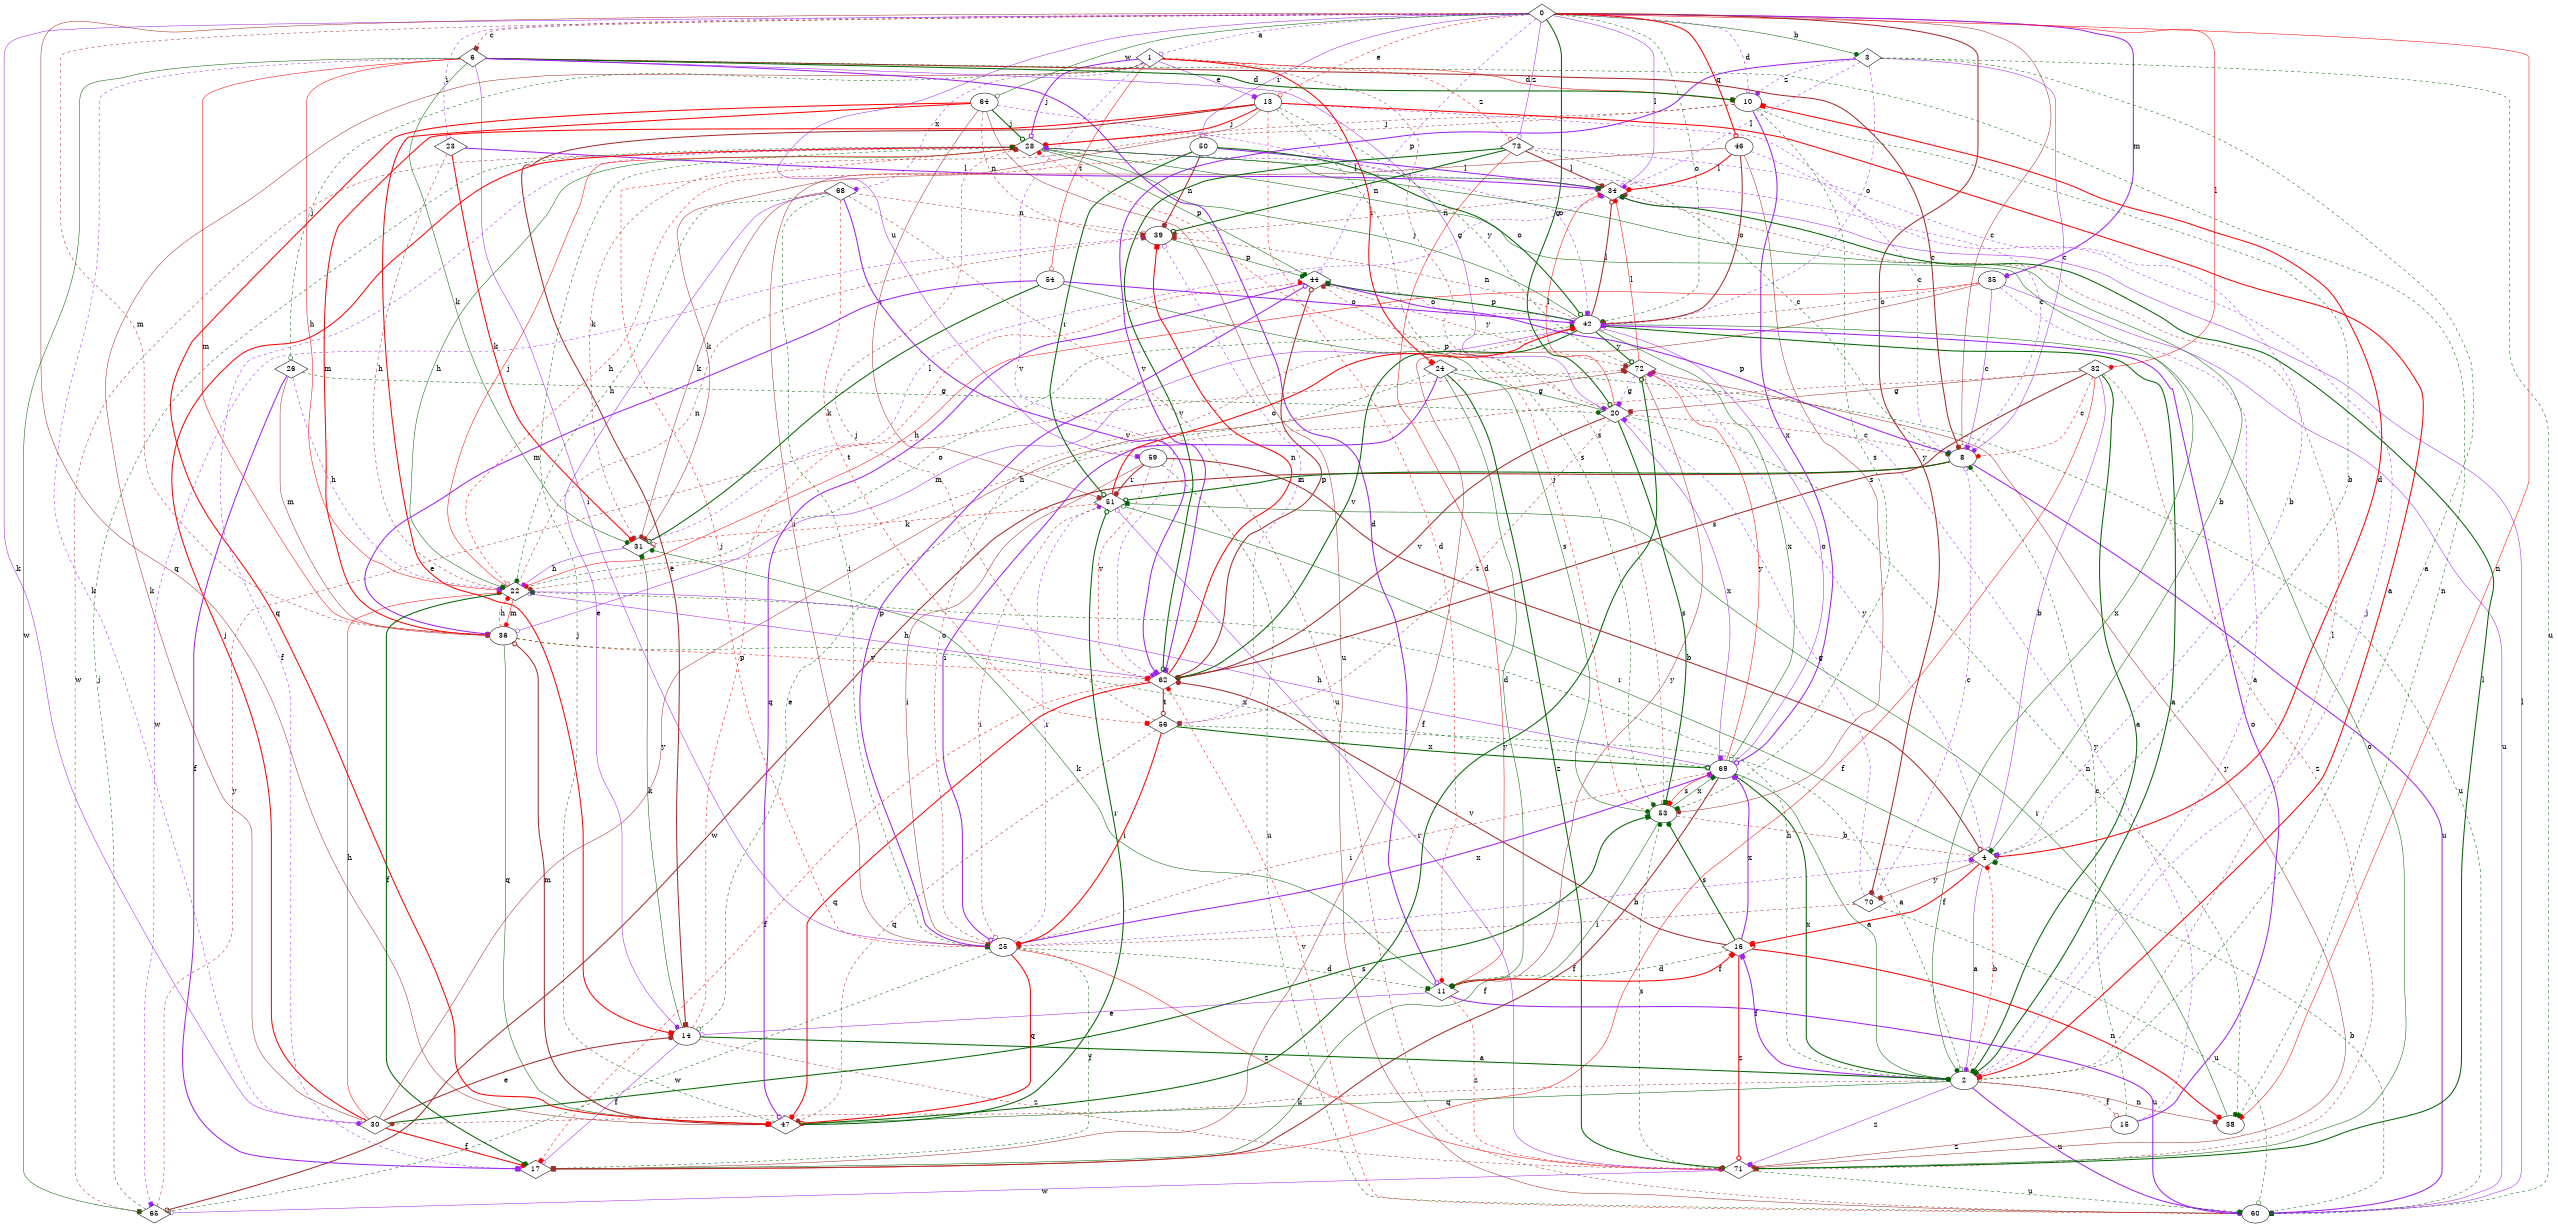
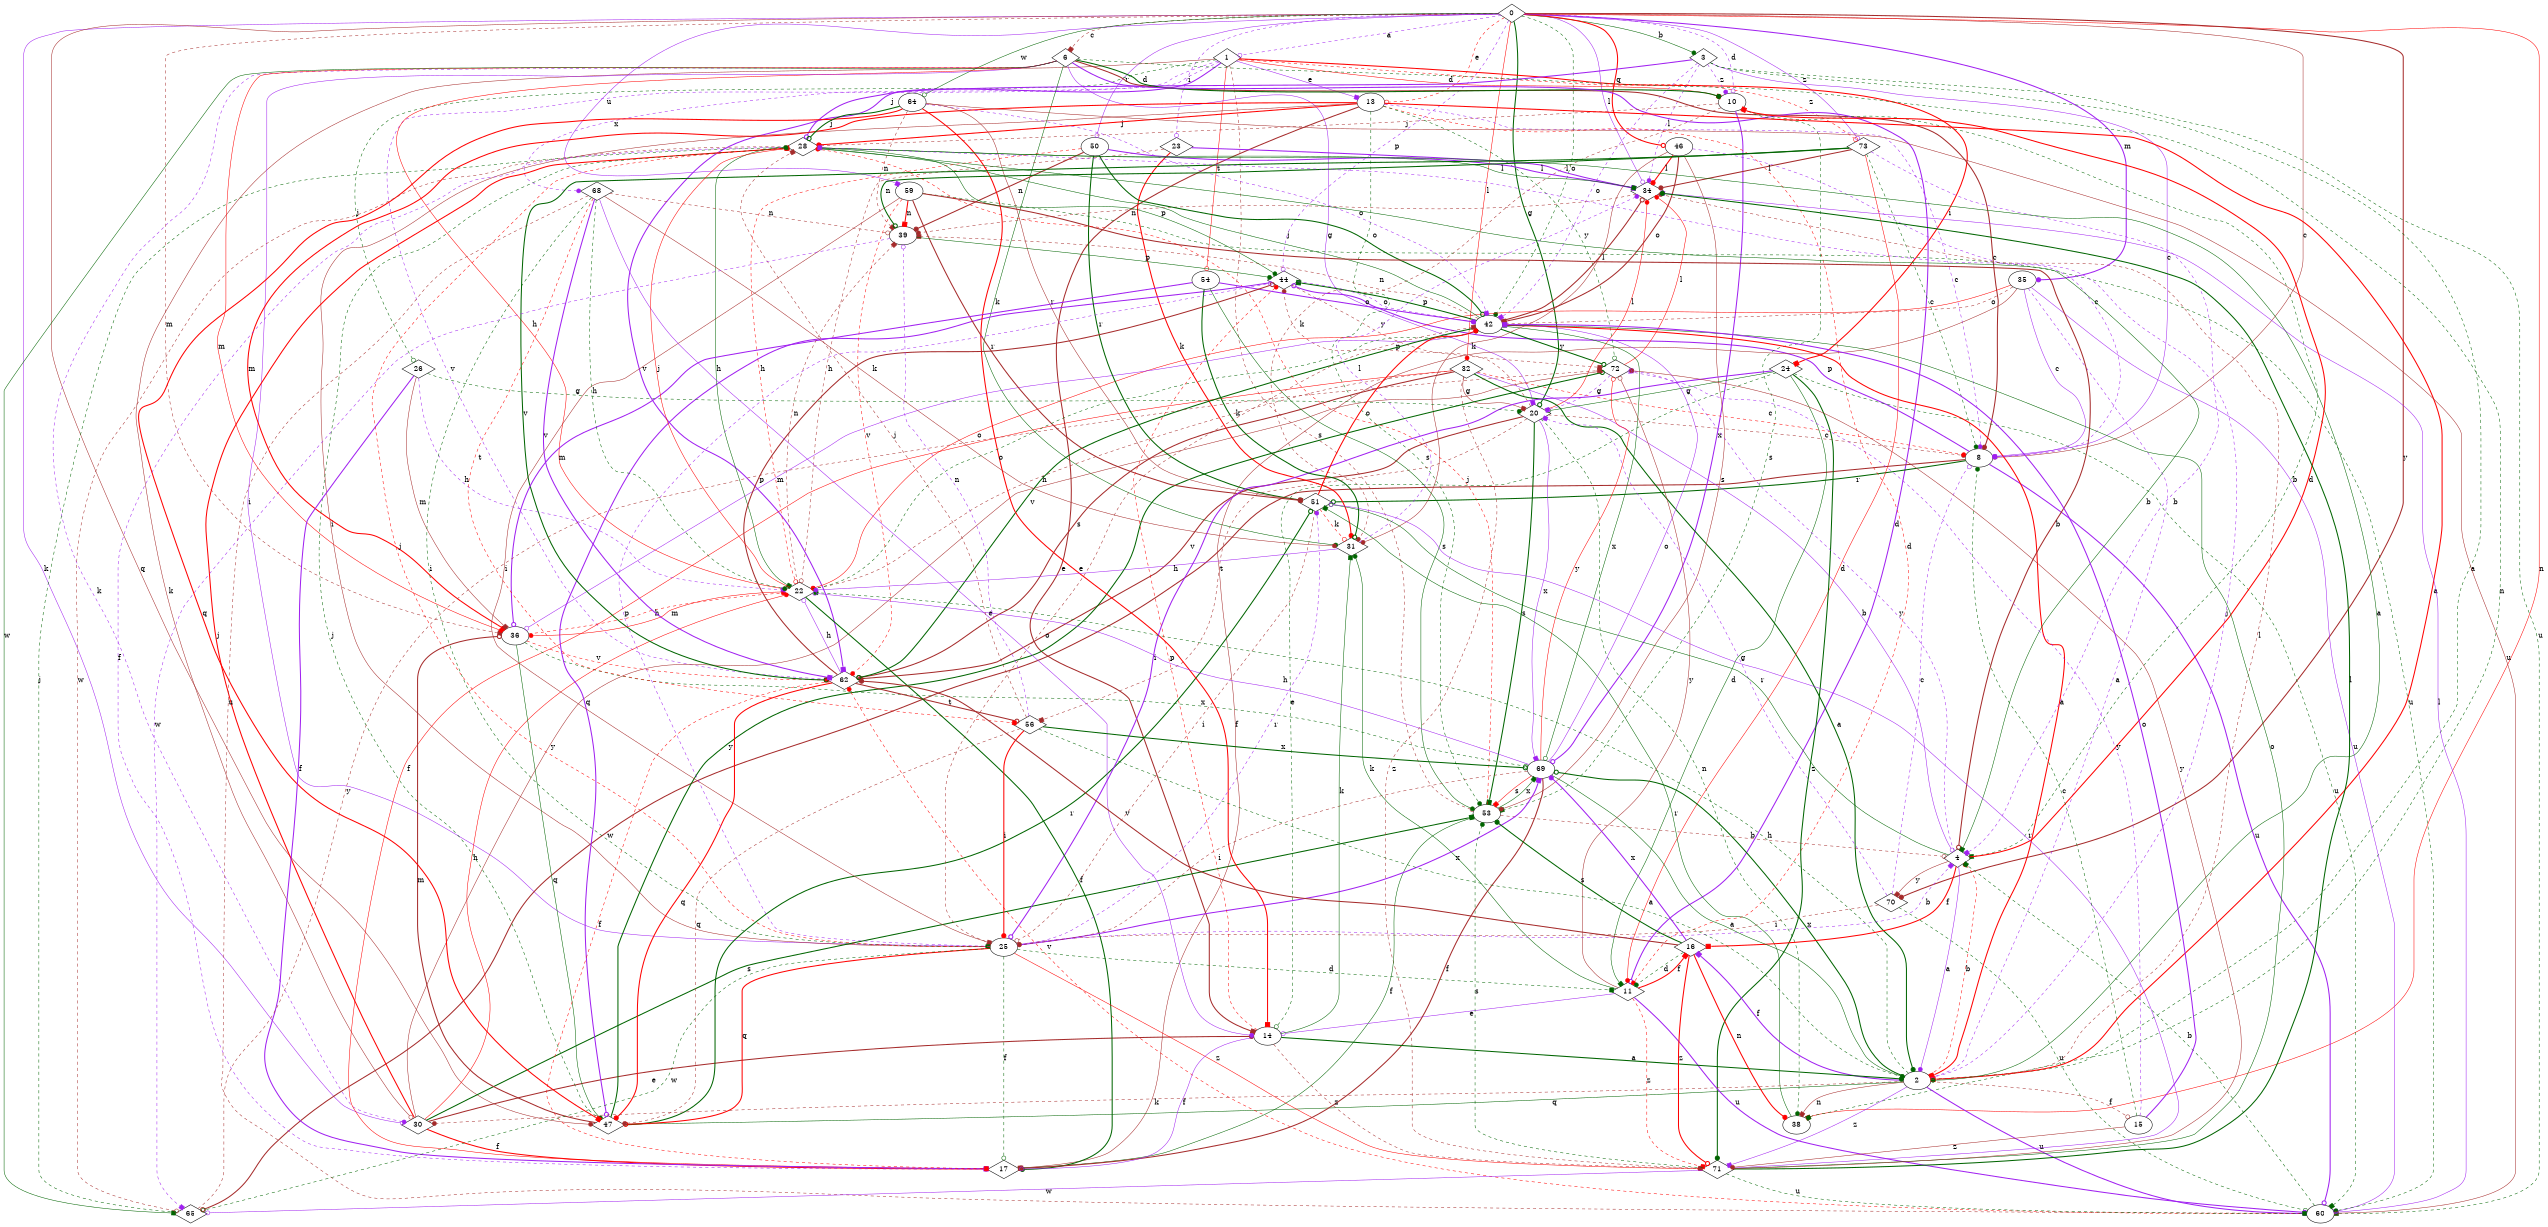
(917, 436) -> (980, 436)
(1283, 457) -> (907, 211)
(2173, 470) -> (2032, 515)
(908, 572) -> (652, 508)
(2117, 614) -> (2379, 614)
